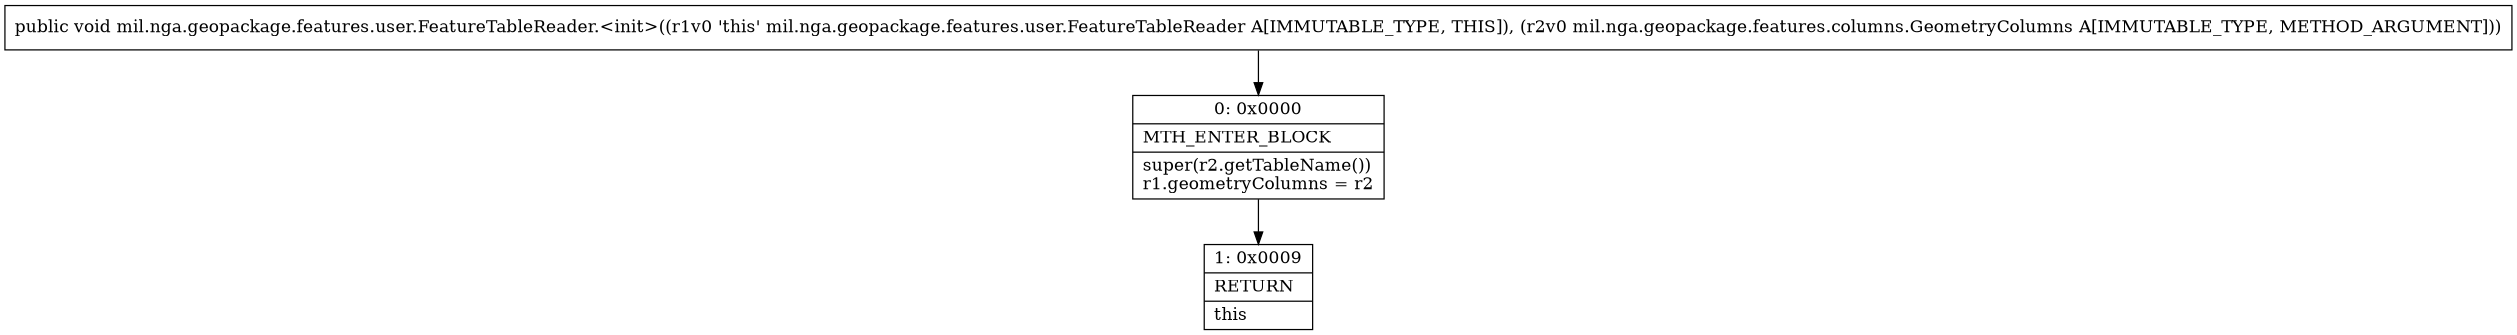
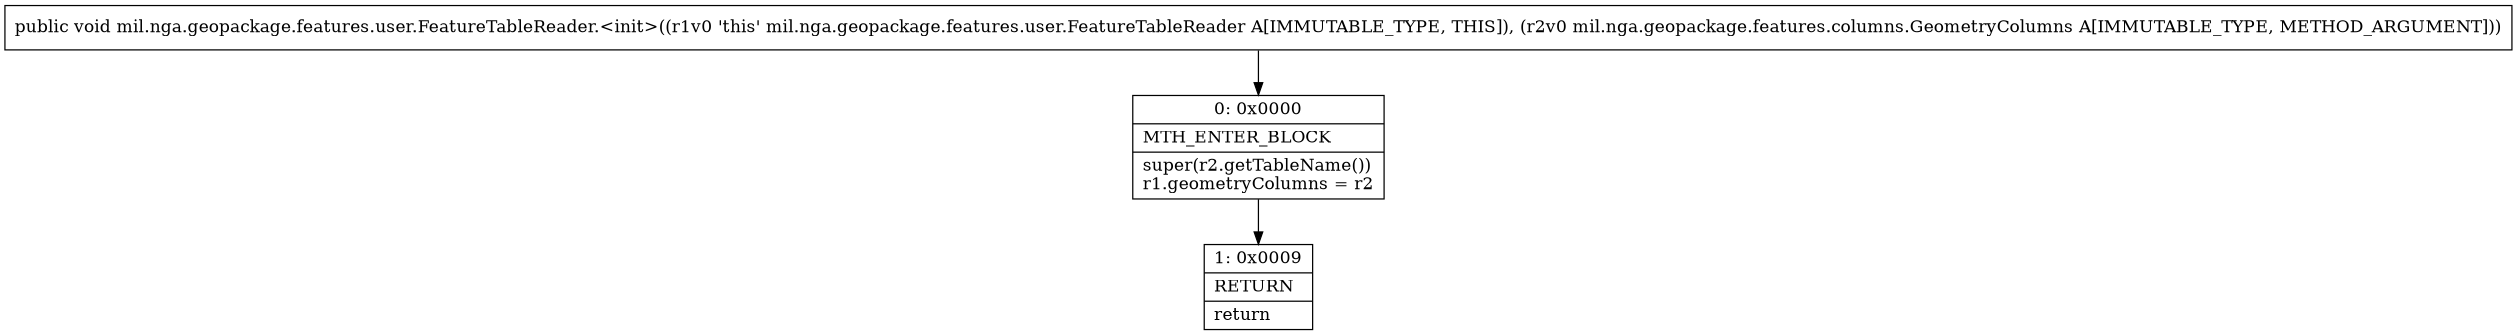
(1231, 315) -> (1242, 315)
